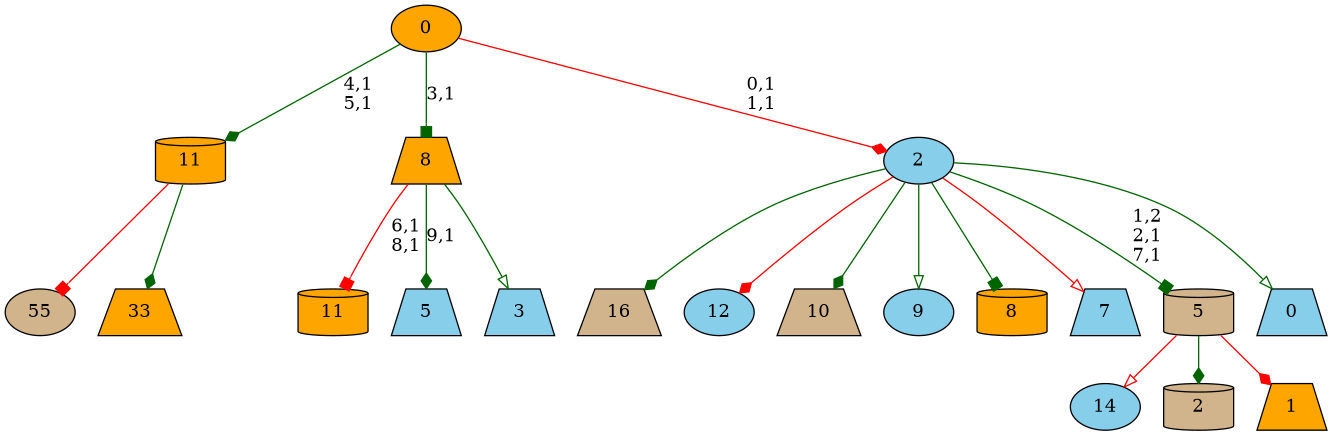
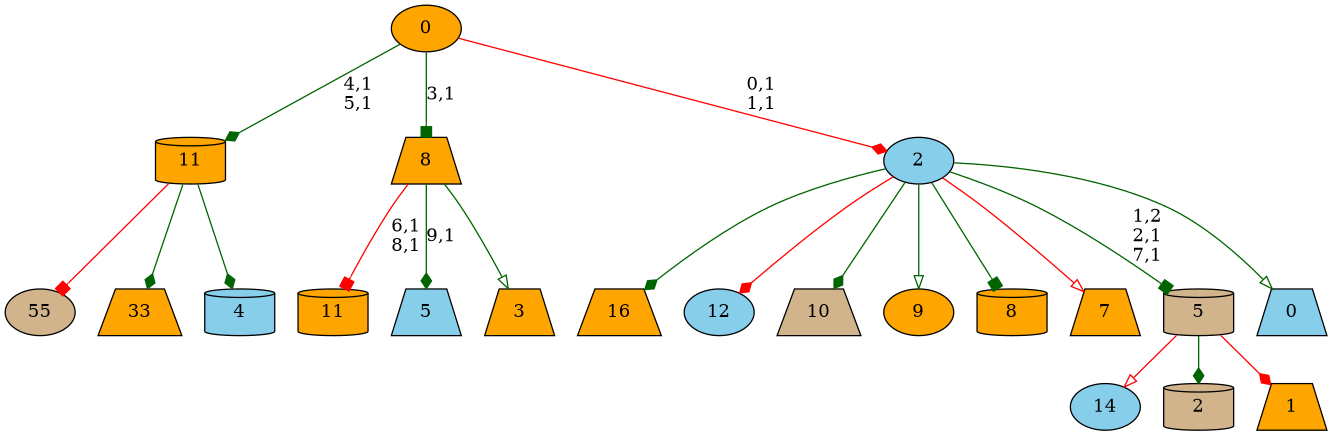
none -> (240, 312)
(520, 312) -> (520, 312)
(619, 312) -> (619, 312)
(919, 312) -> (919, 312)
(1105, 312) -> (1105, 312)
